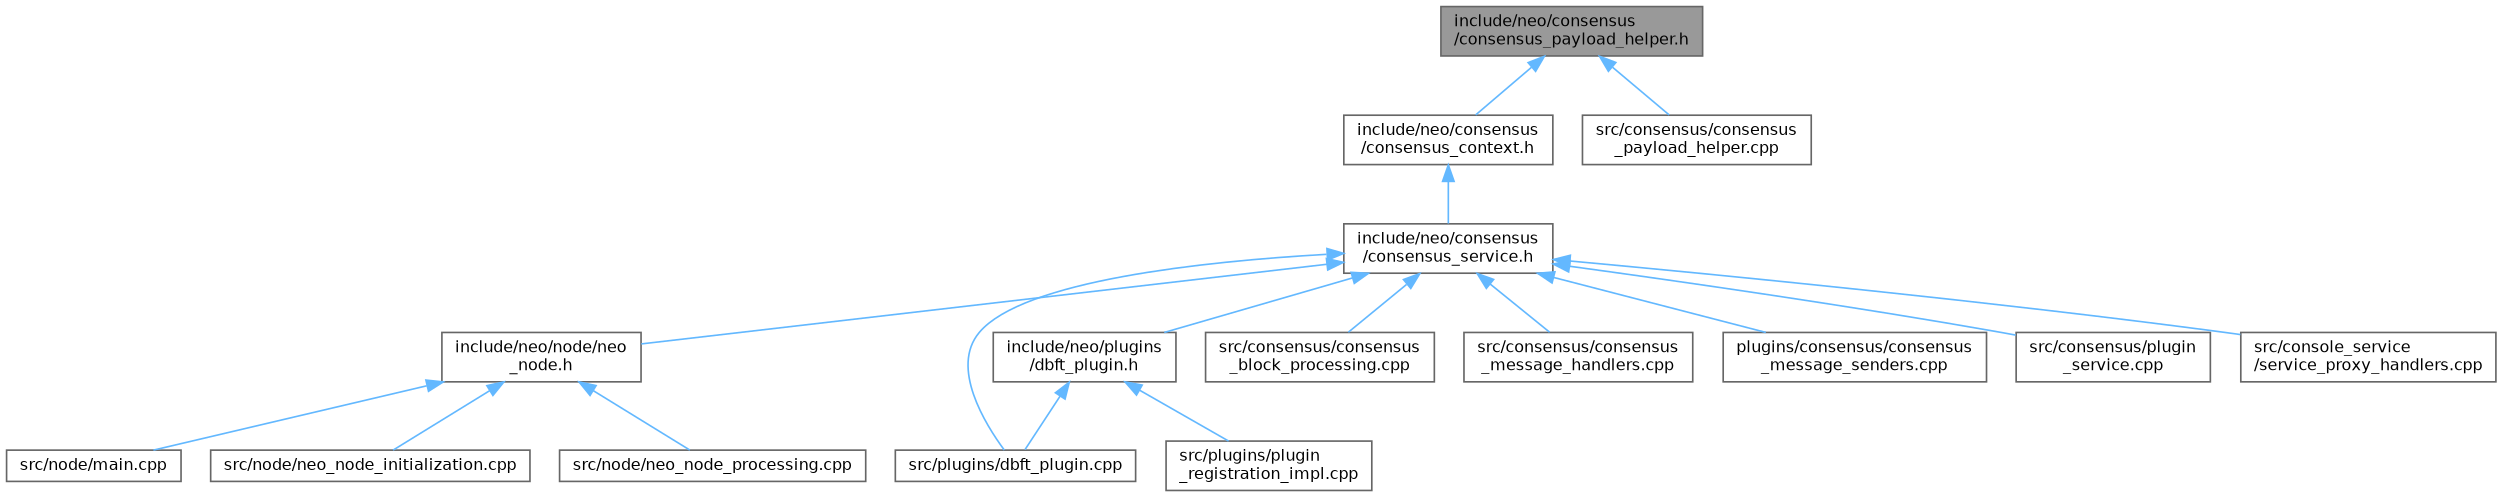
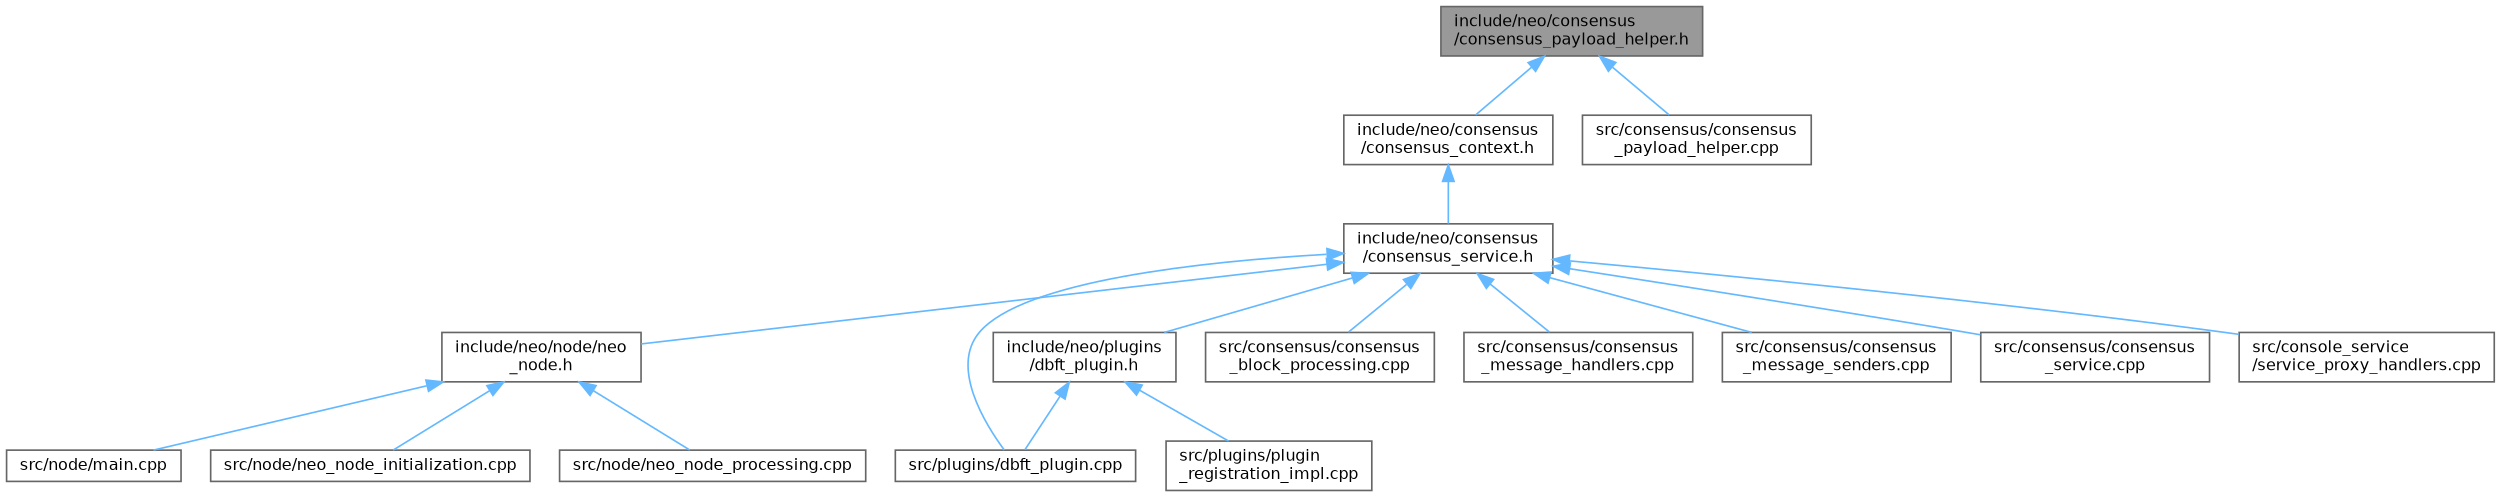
(1855, 357) -> (1837, 357)
(2113, 357) -> (2095, 357)
